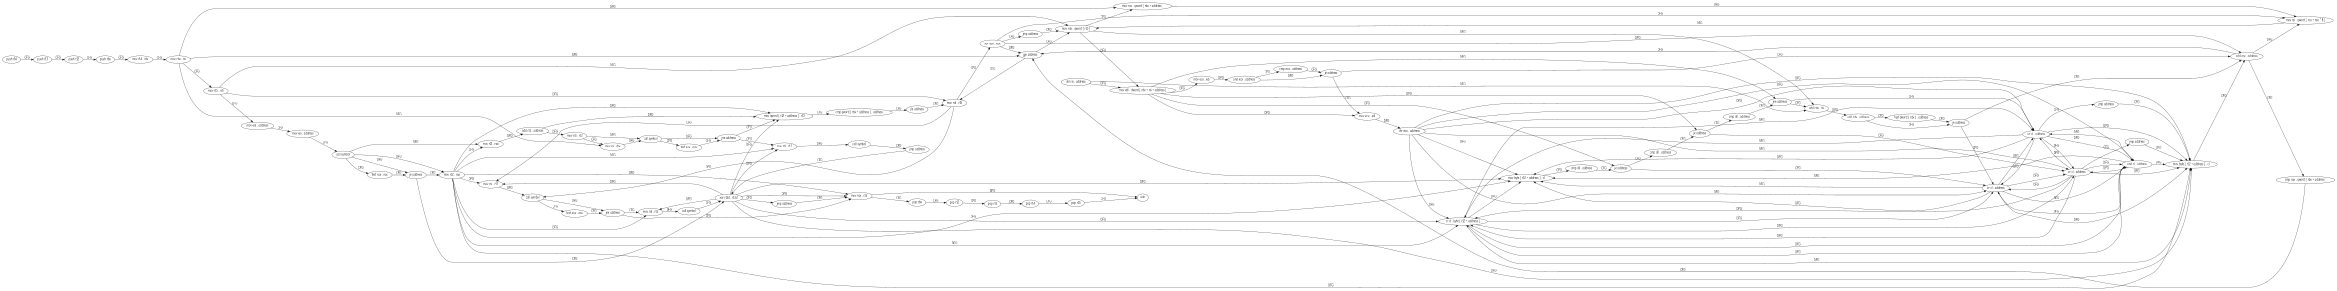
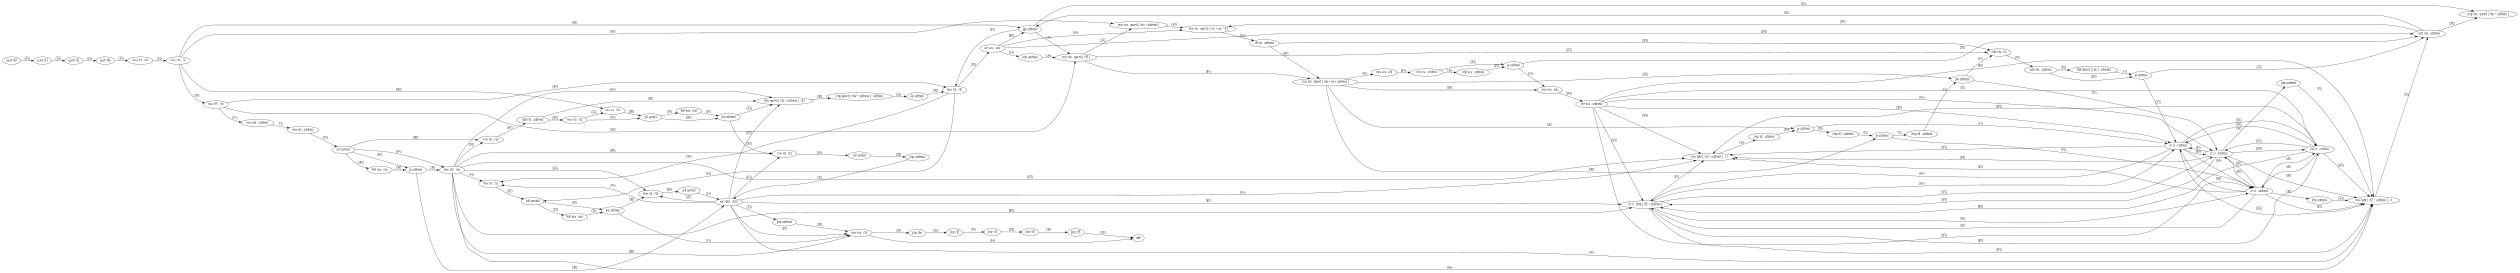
(1692, 25) -> (1234, 35)
(1675, 272) -> (1750, 6)
